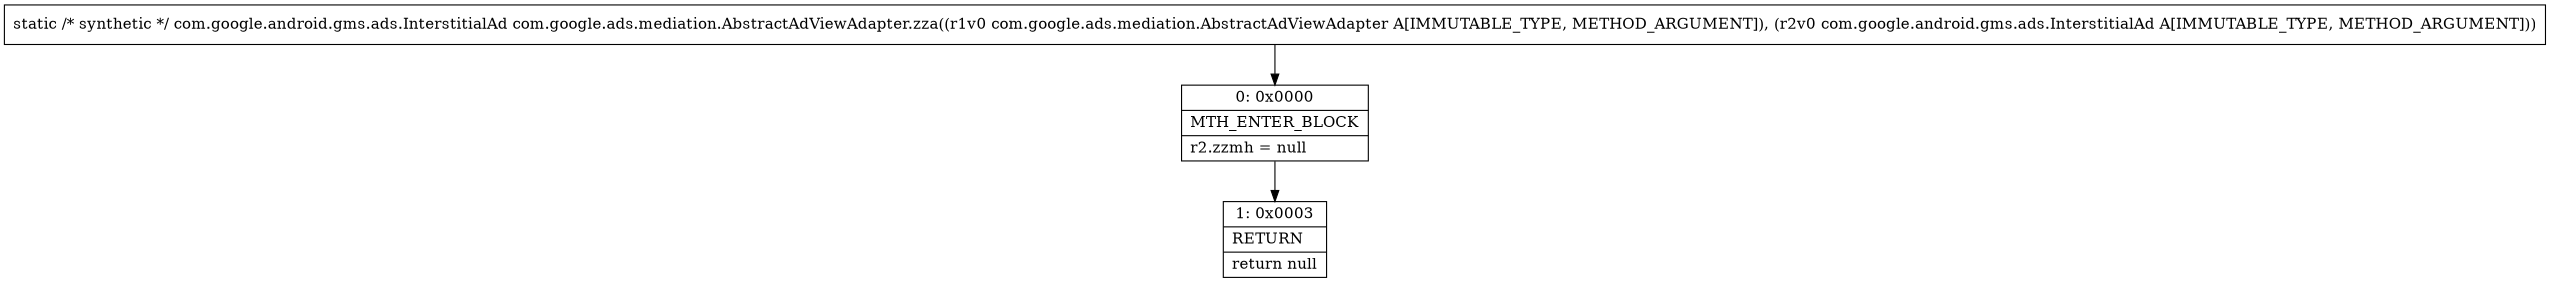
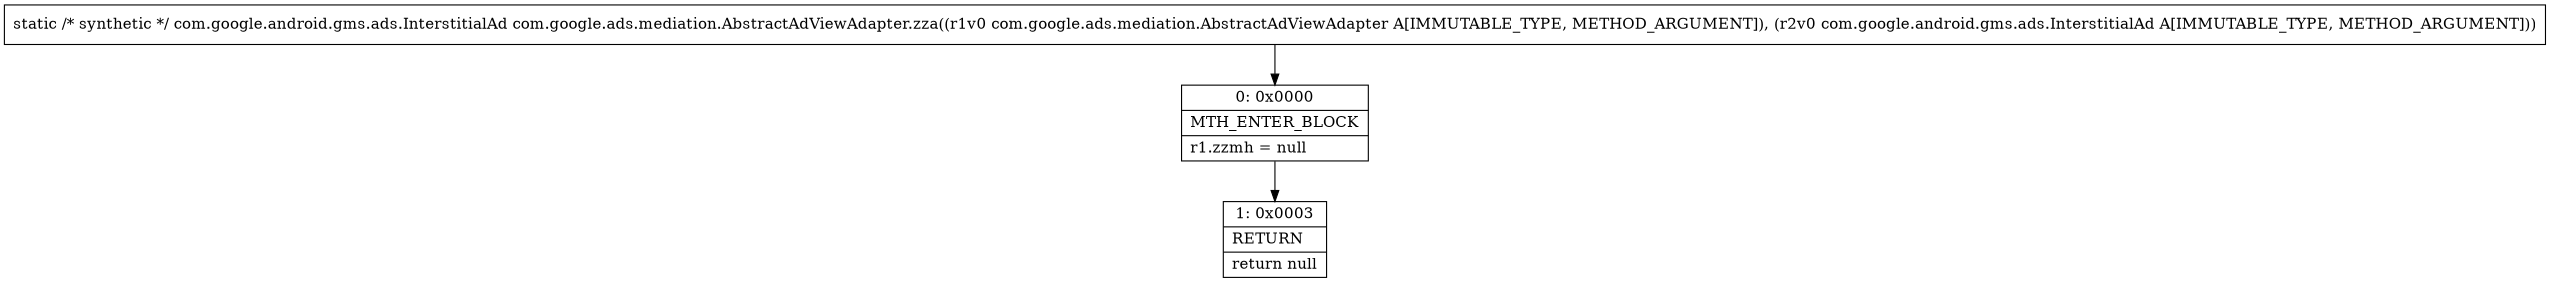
(1249, 148) -> (1249, 148)
